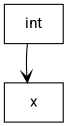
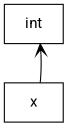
(27, 58) -> (41, 69)
